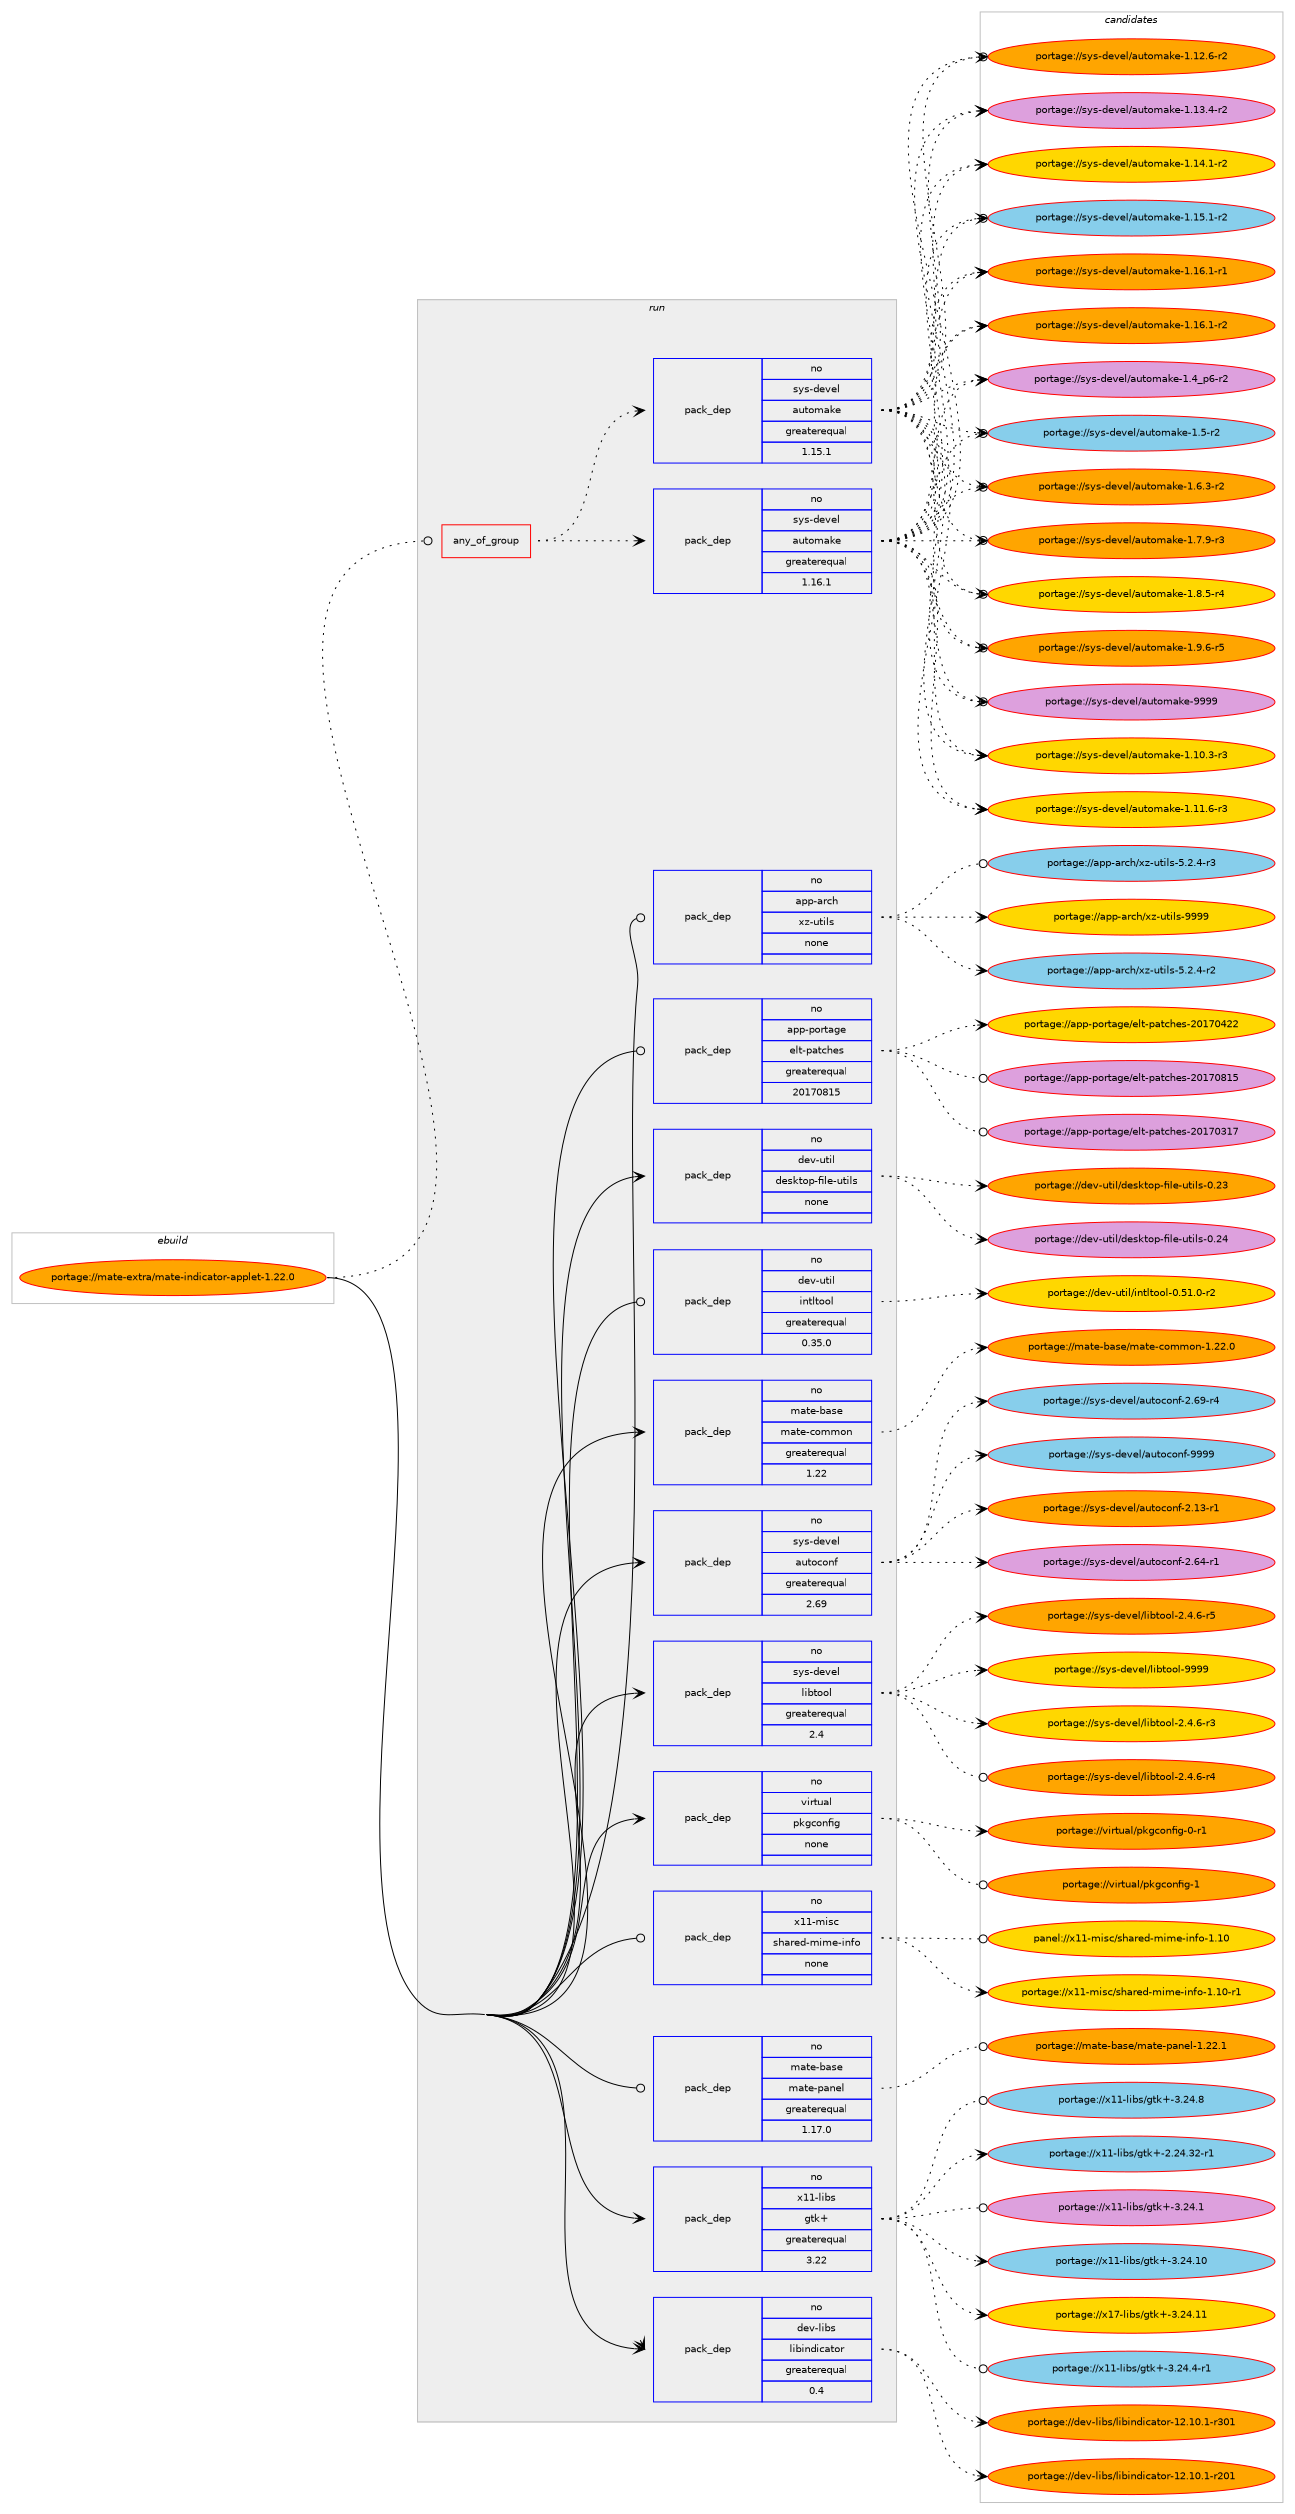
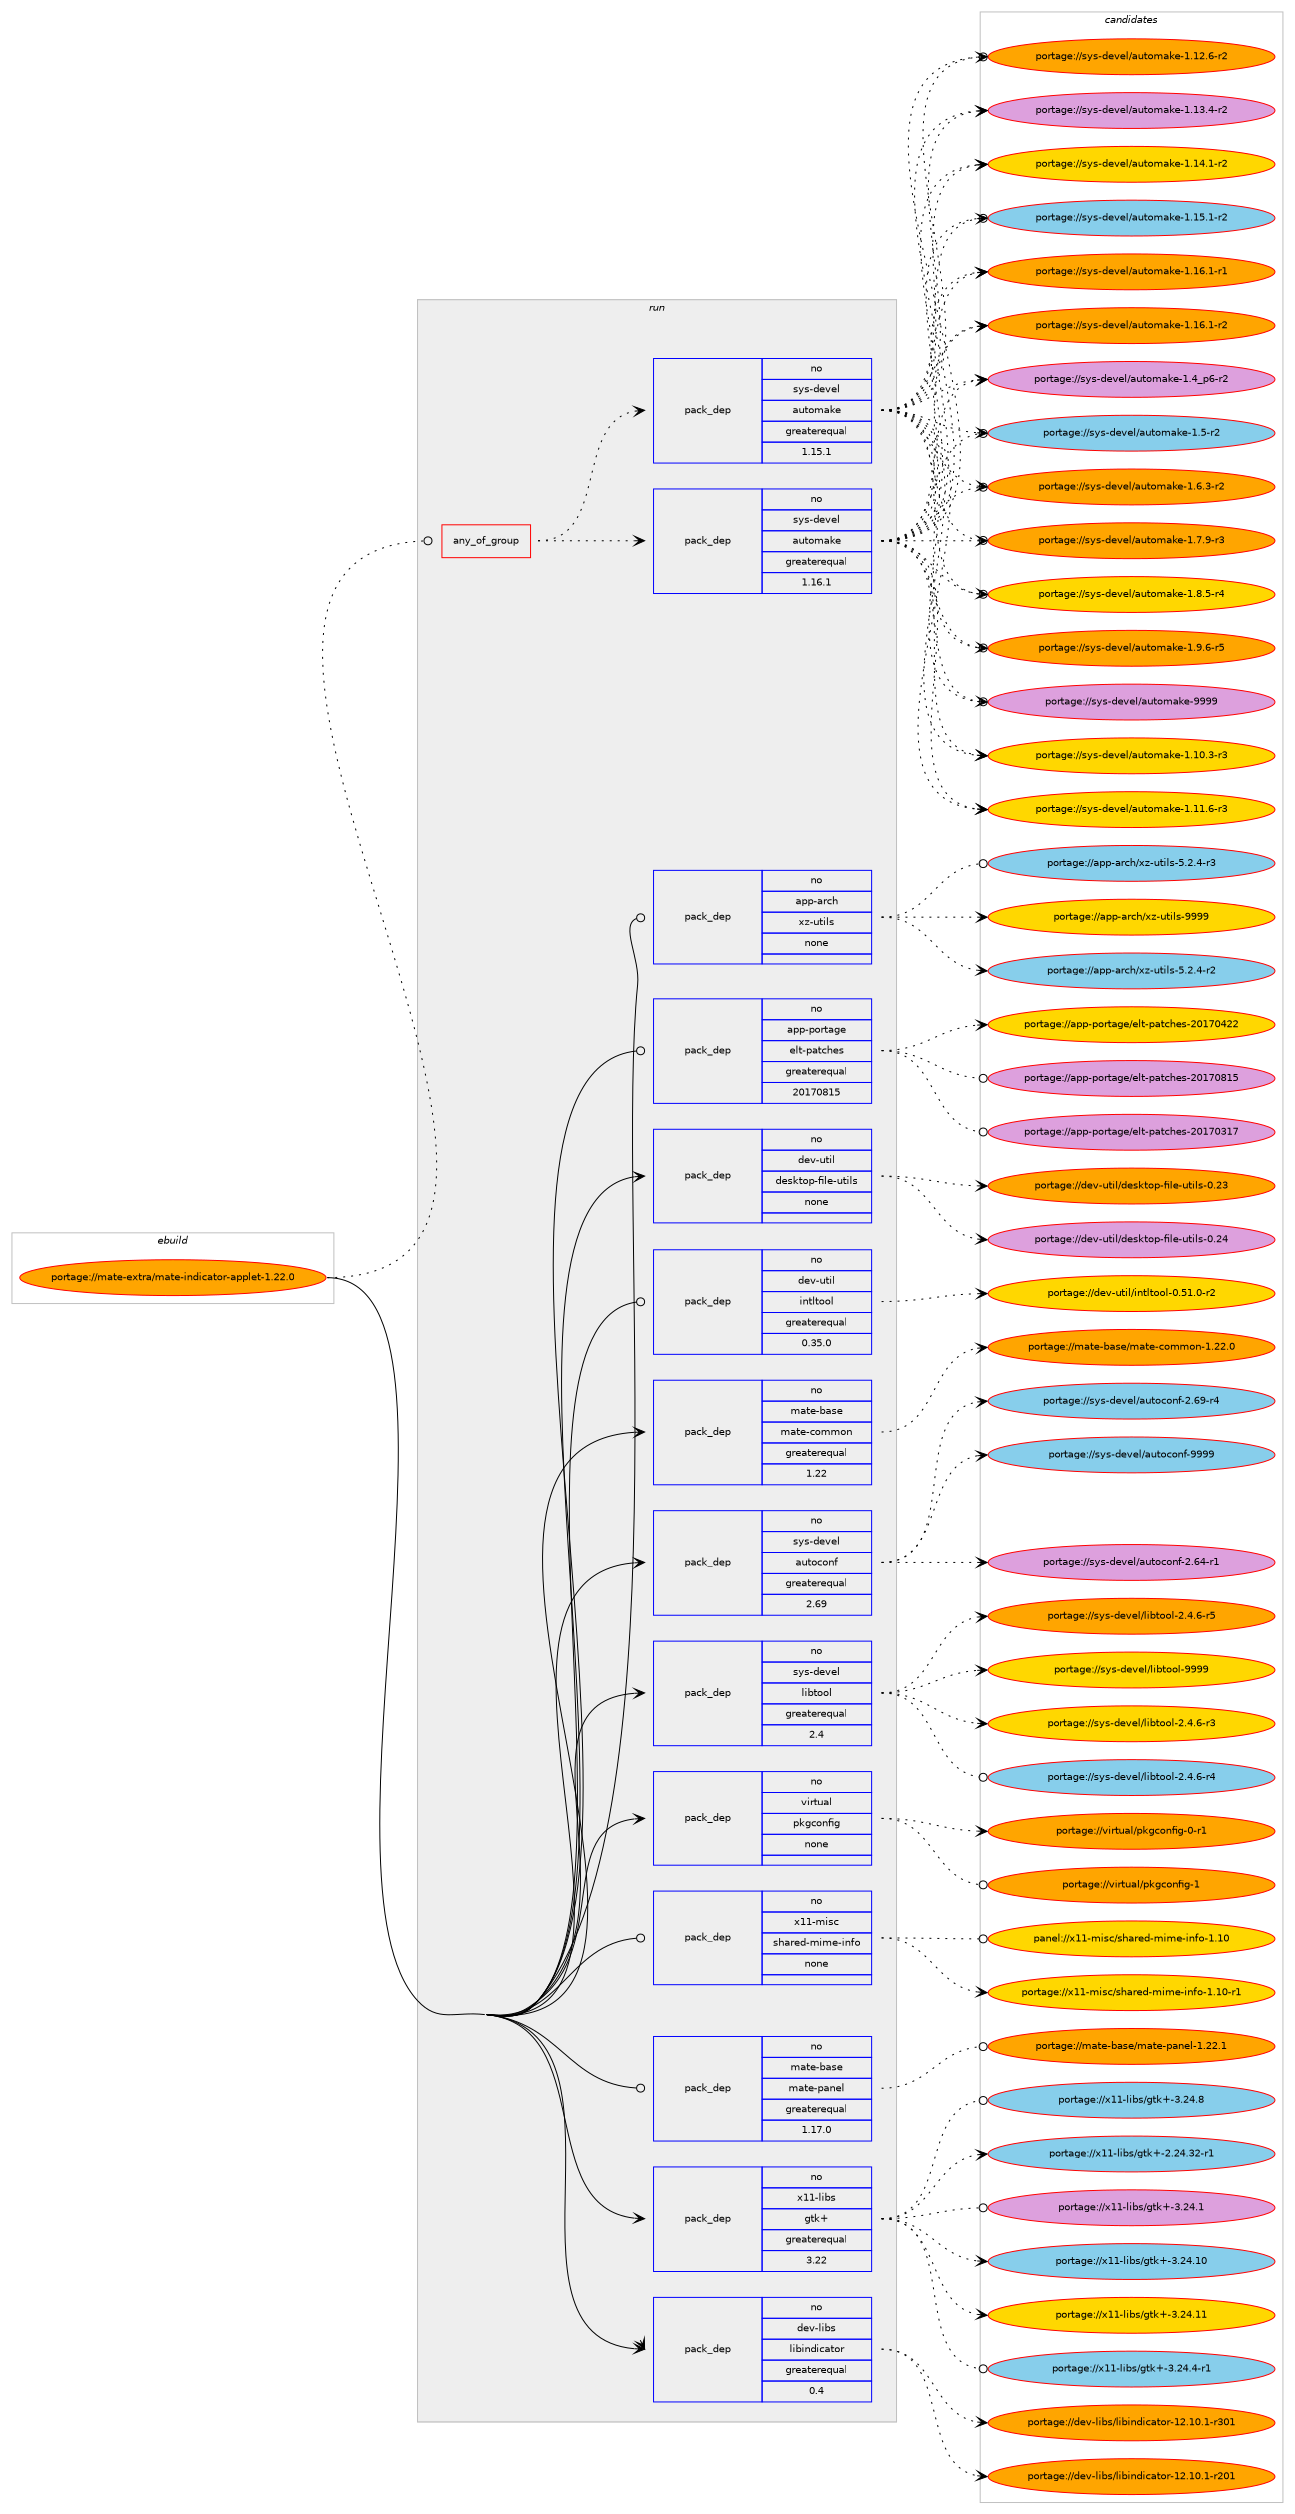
(1132, 1509) -> none
(1132, 1778) -> (1132, 1778)
(1132, 2315) -> (1132, 2315)
